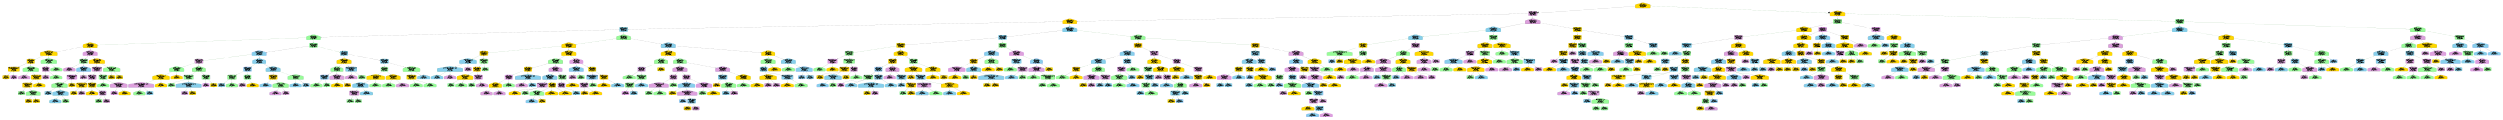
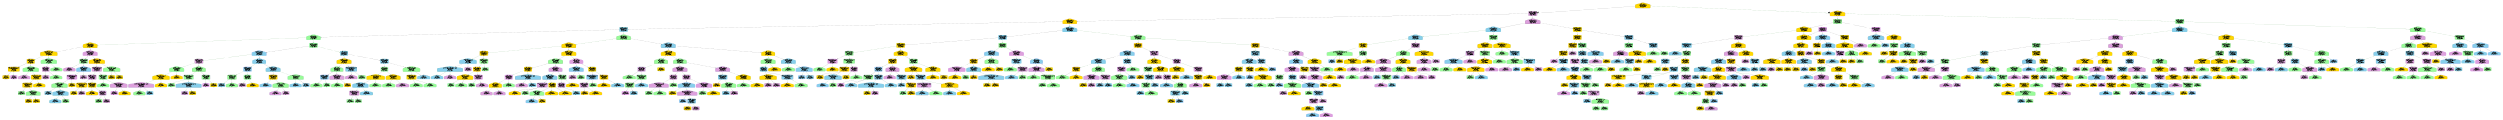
(337, 85) -> (337, 85)
